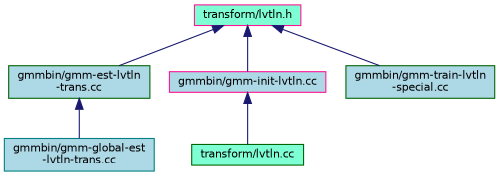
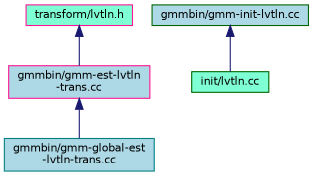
(248, 54) -> none
(79, 82) -> (79, 82)
(248, 82) -> (230, 15)
(420, 82) -> none
(248, 155) -> (230, 82)
